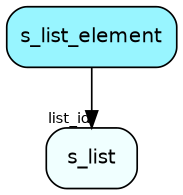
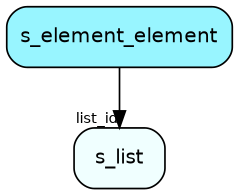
(92, 37) -> (120, 37)
